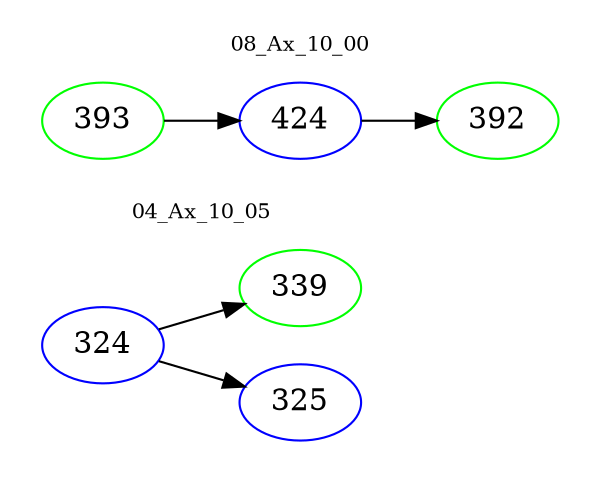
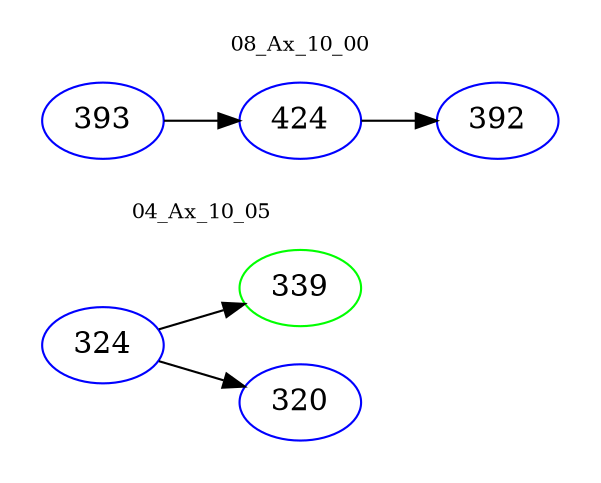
(103, 121) -> (103, 121)
(498, 121) -> (498, 121)
(300, 402) -> (300, 402)
